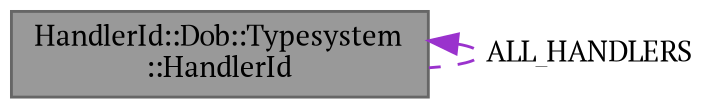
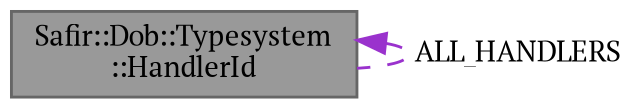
(220, 54) -> (184, 54)
